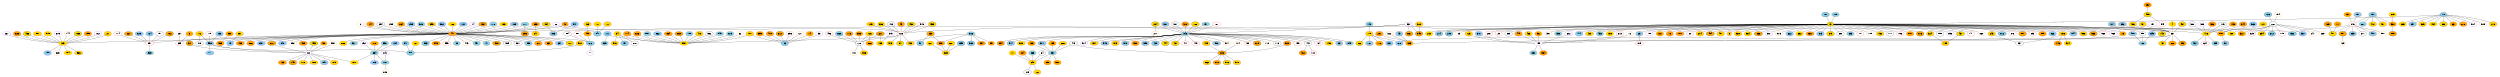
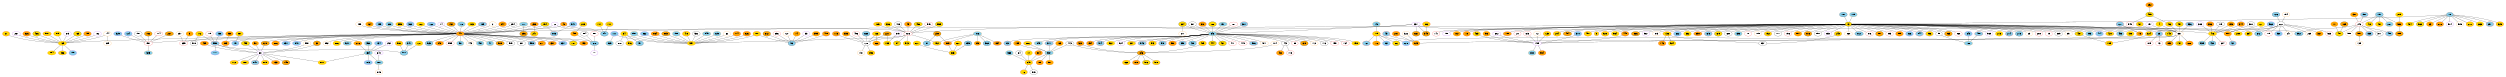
none -> (2159, 43)
(60, 48) -> (107, 39)
